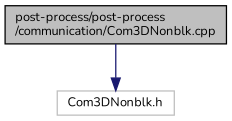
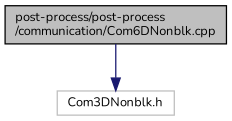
(116, 25) -> (116, 25)
